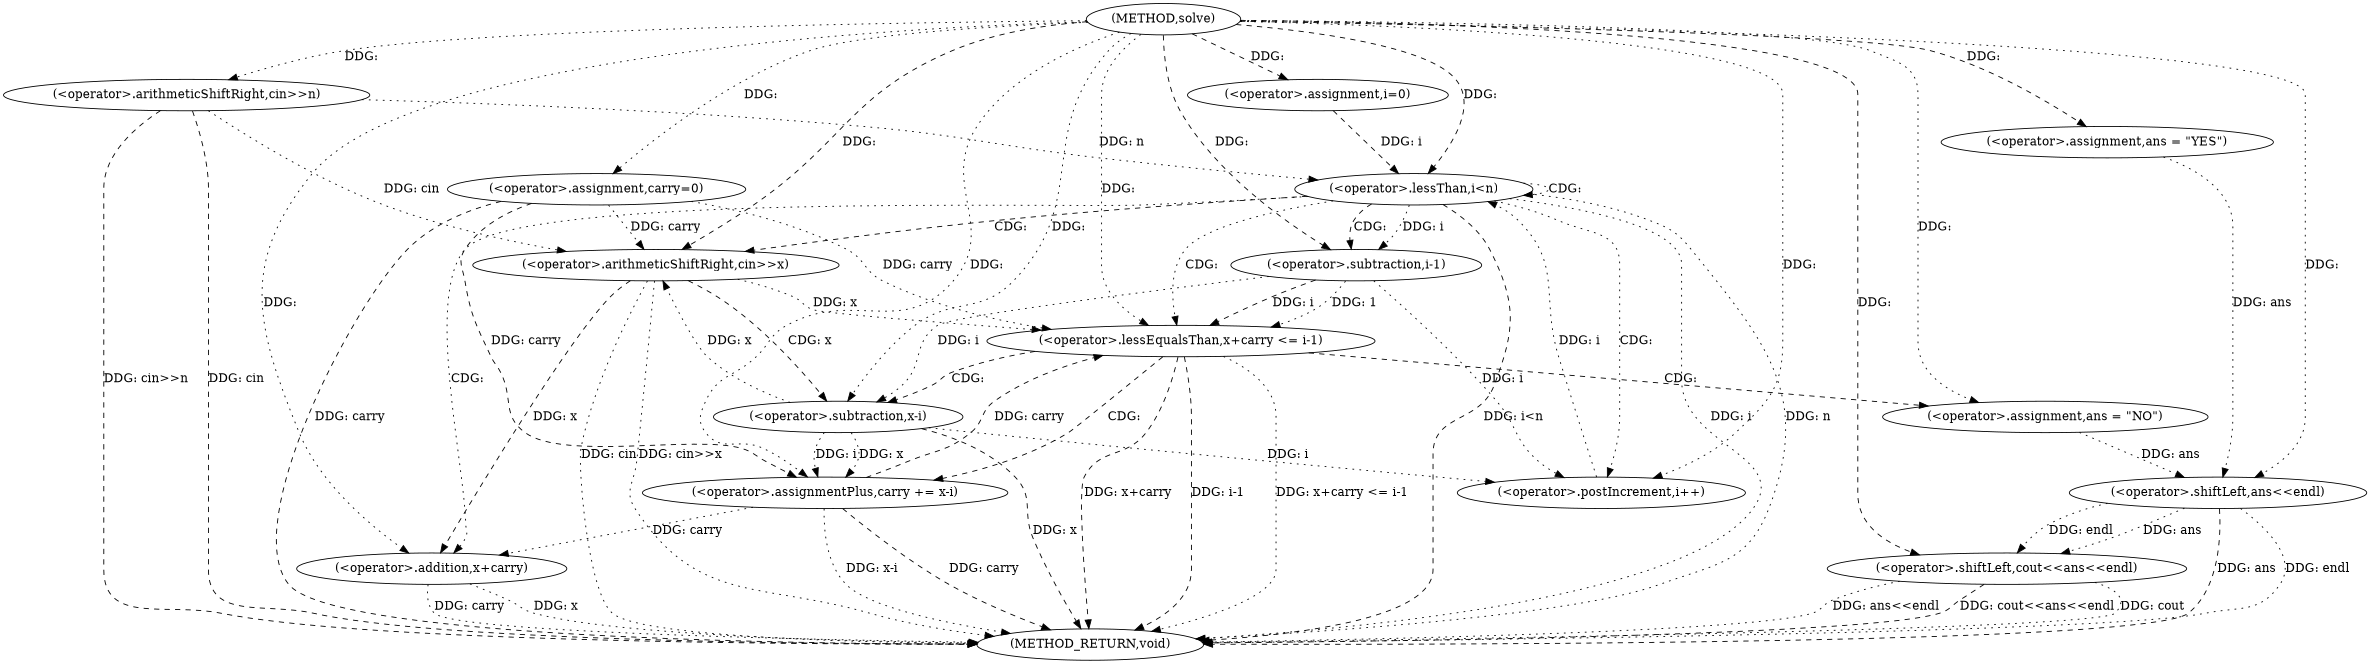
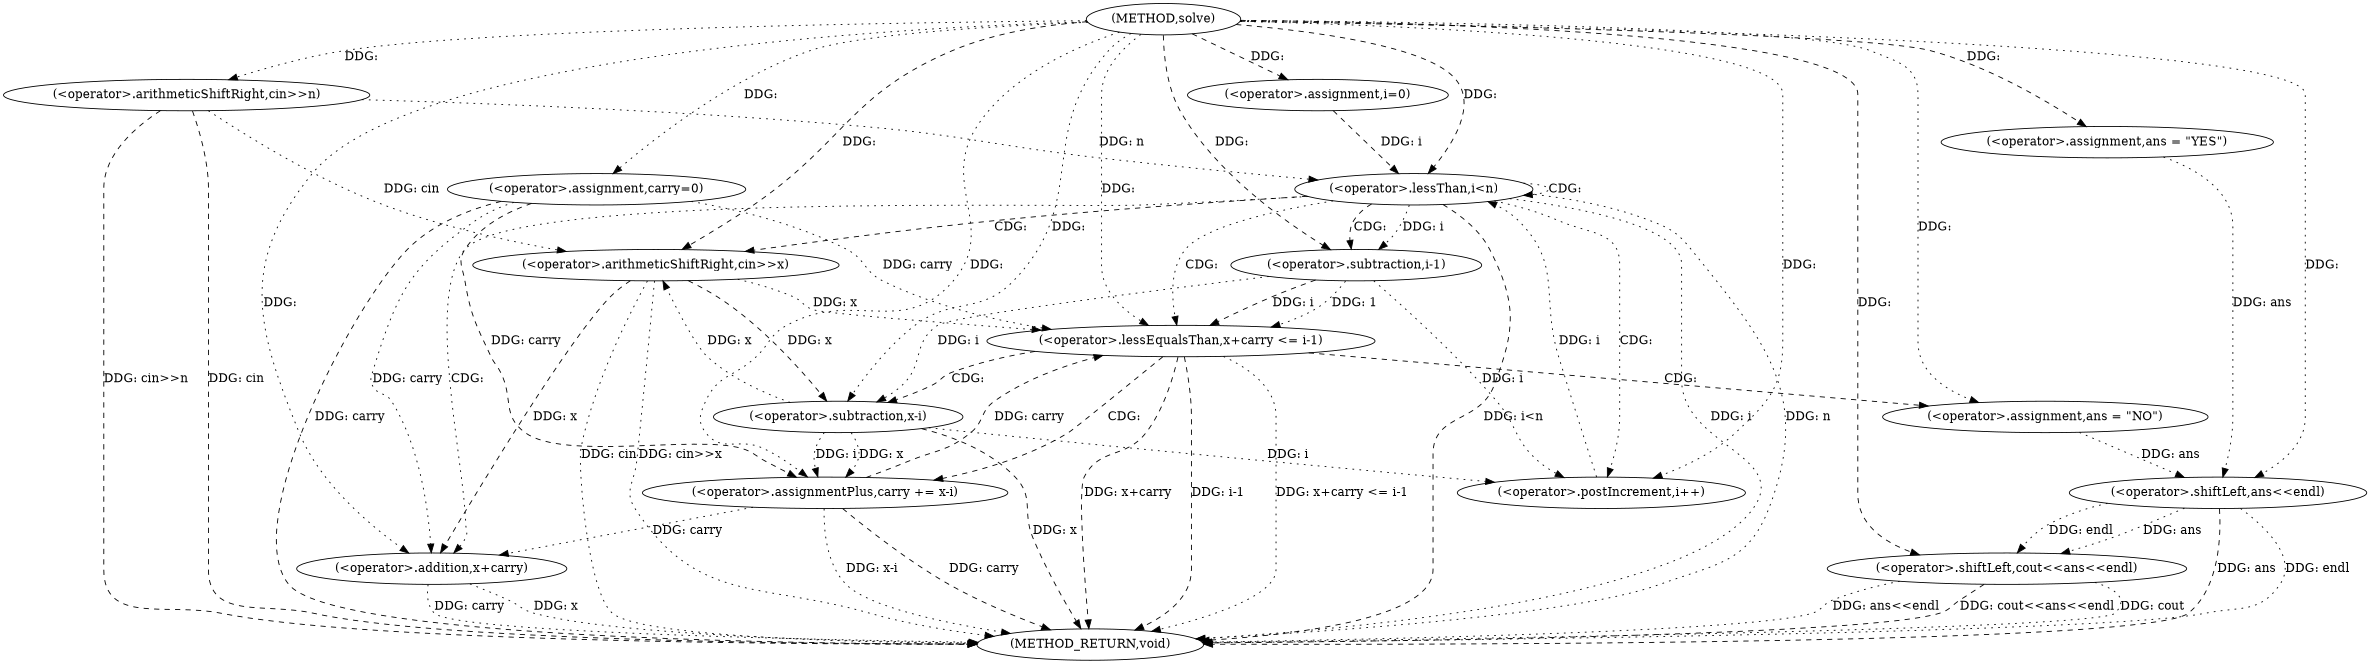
(623, 224) -> (379, 352)
(810, 341) -> (810, 341)
